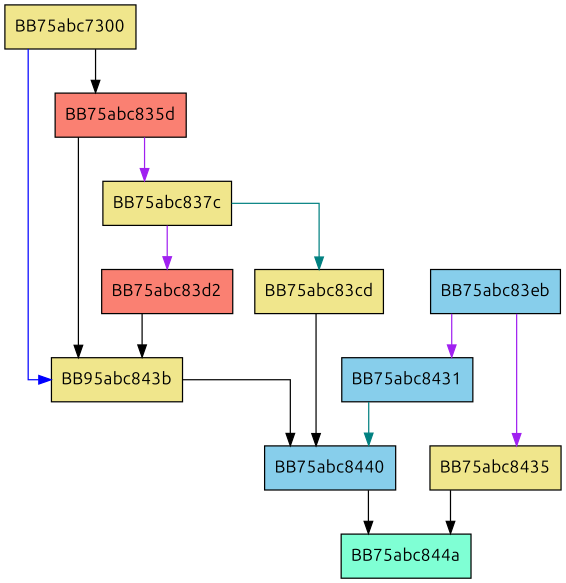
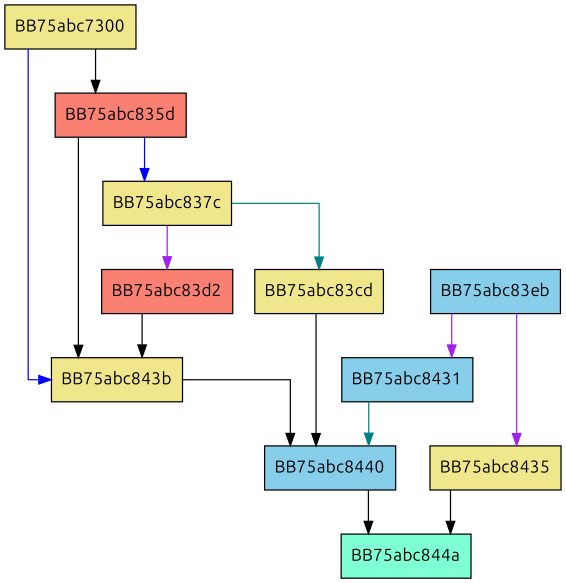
(145, 153) -> (145, 153)
(117, 380) -> (117, 380)
